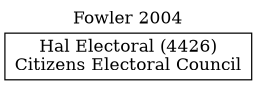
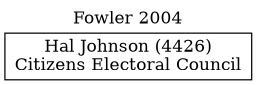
(128, 56) -> (128, 56)
